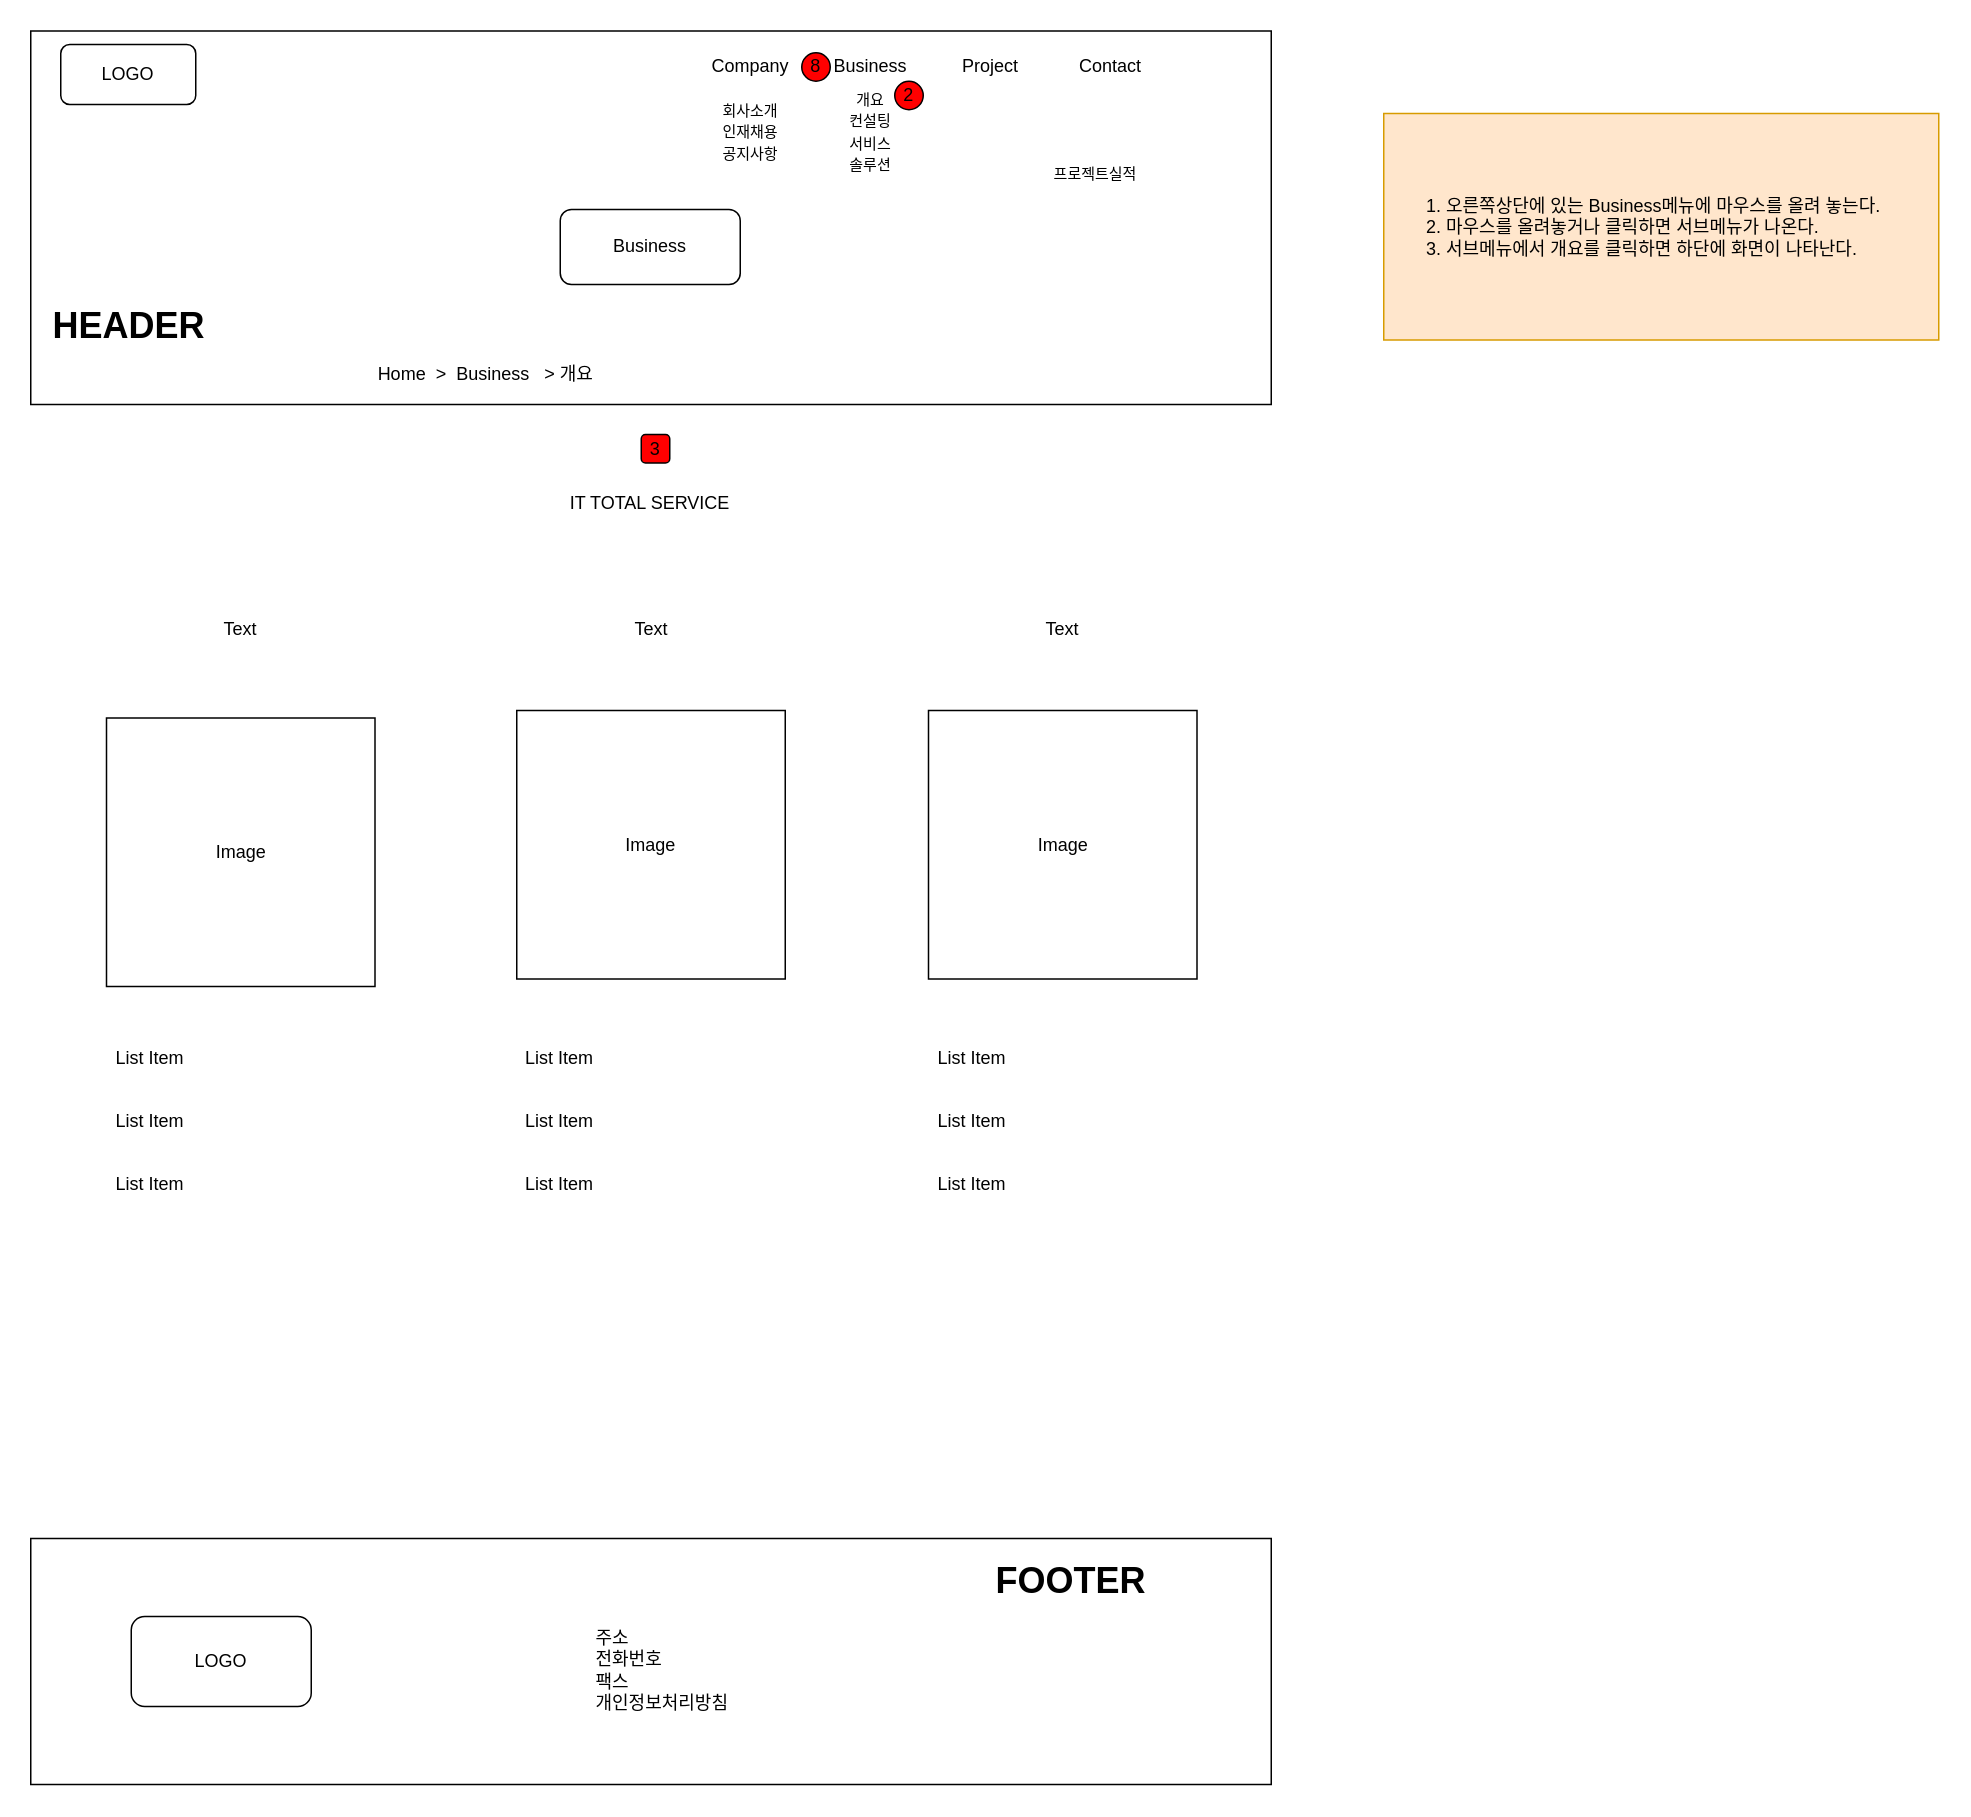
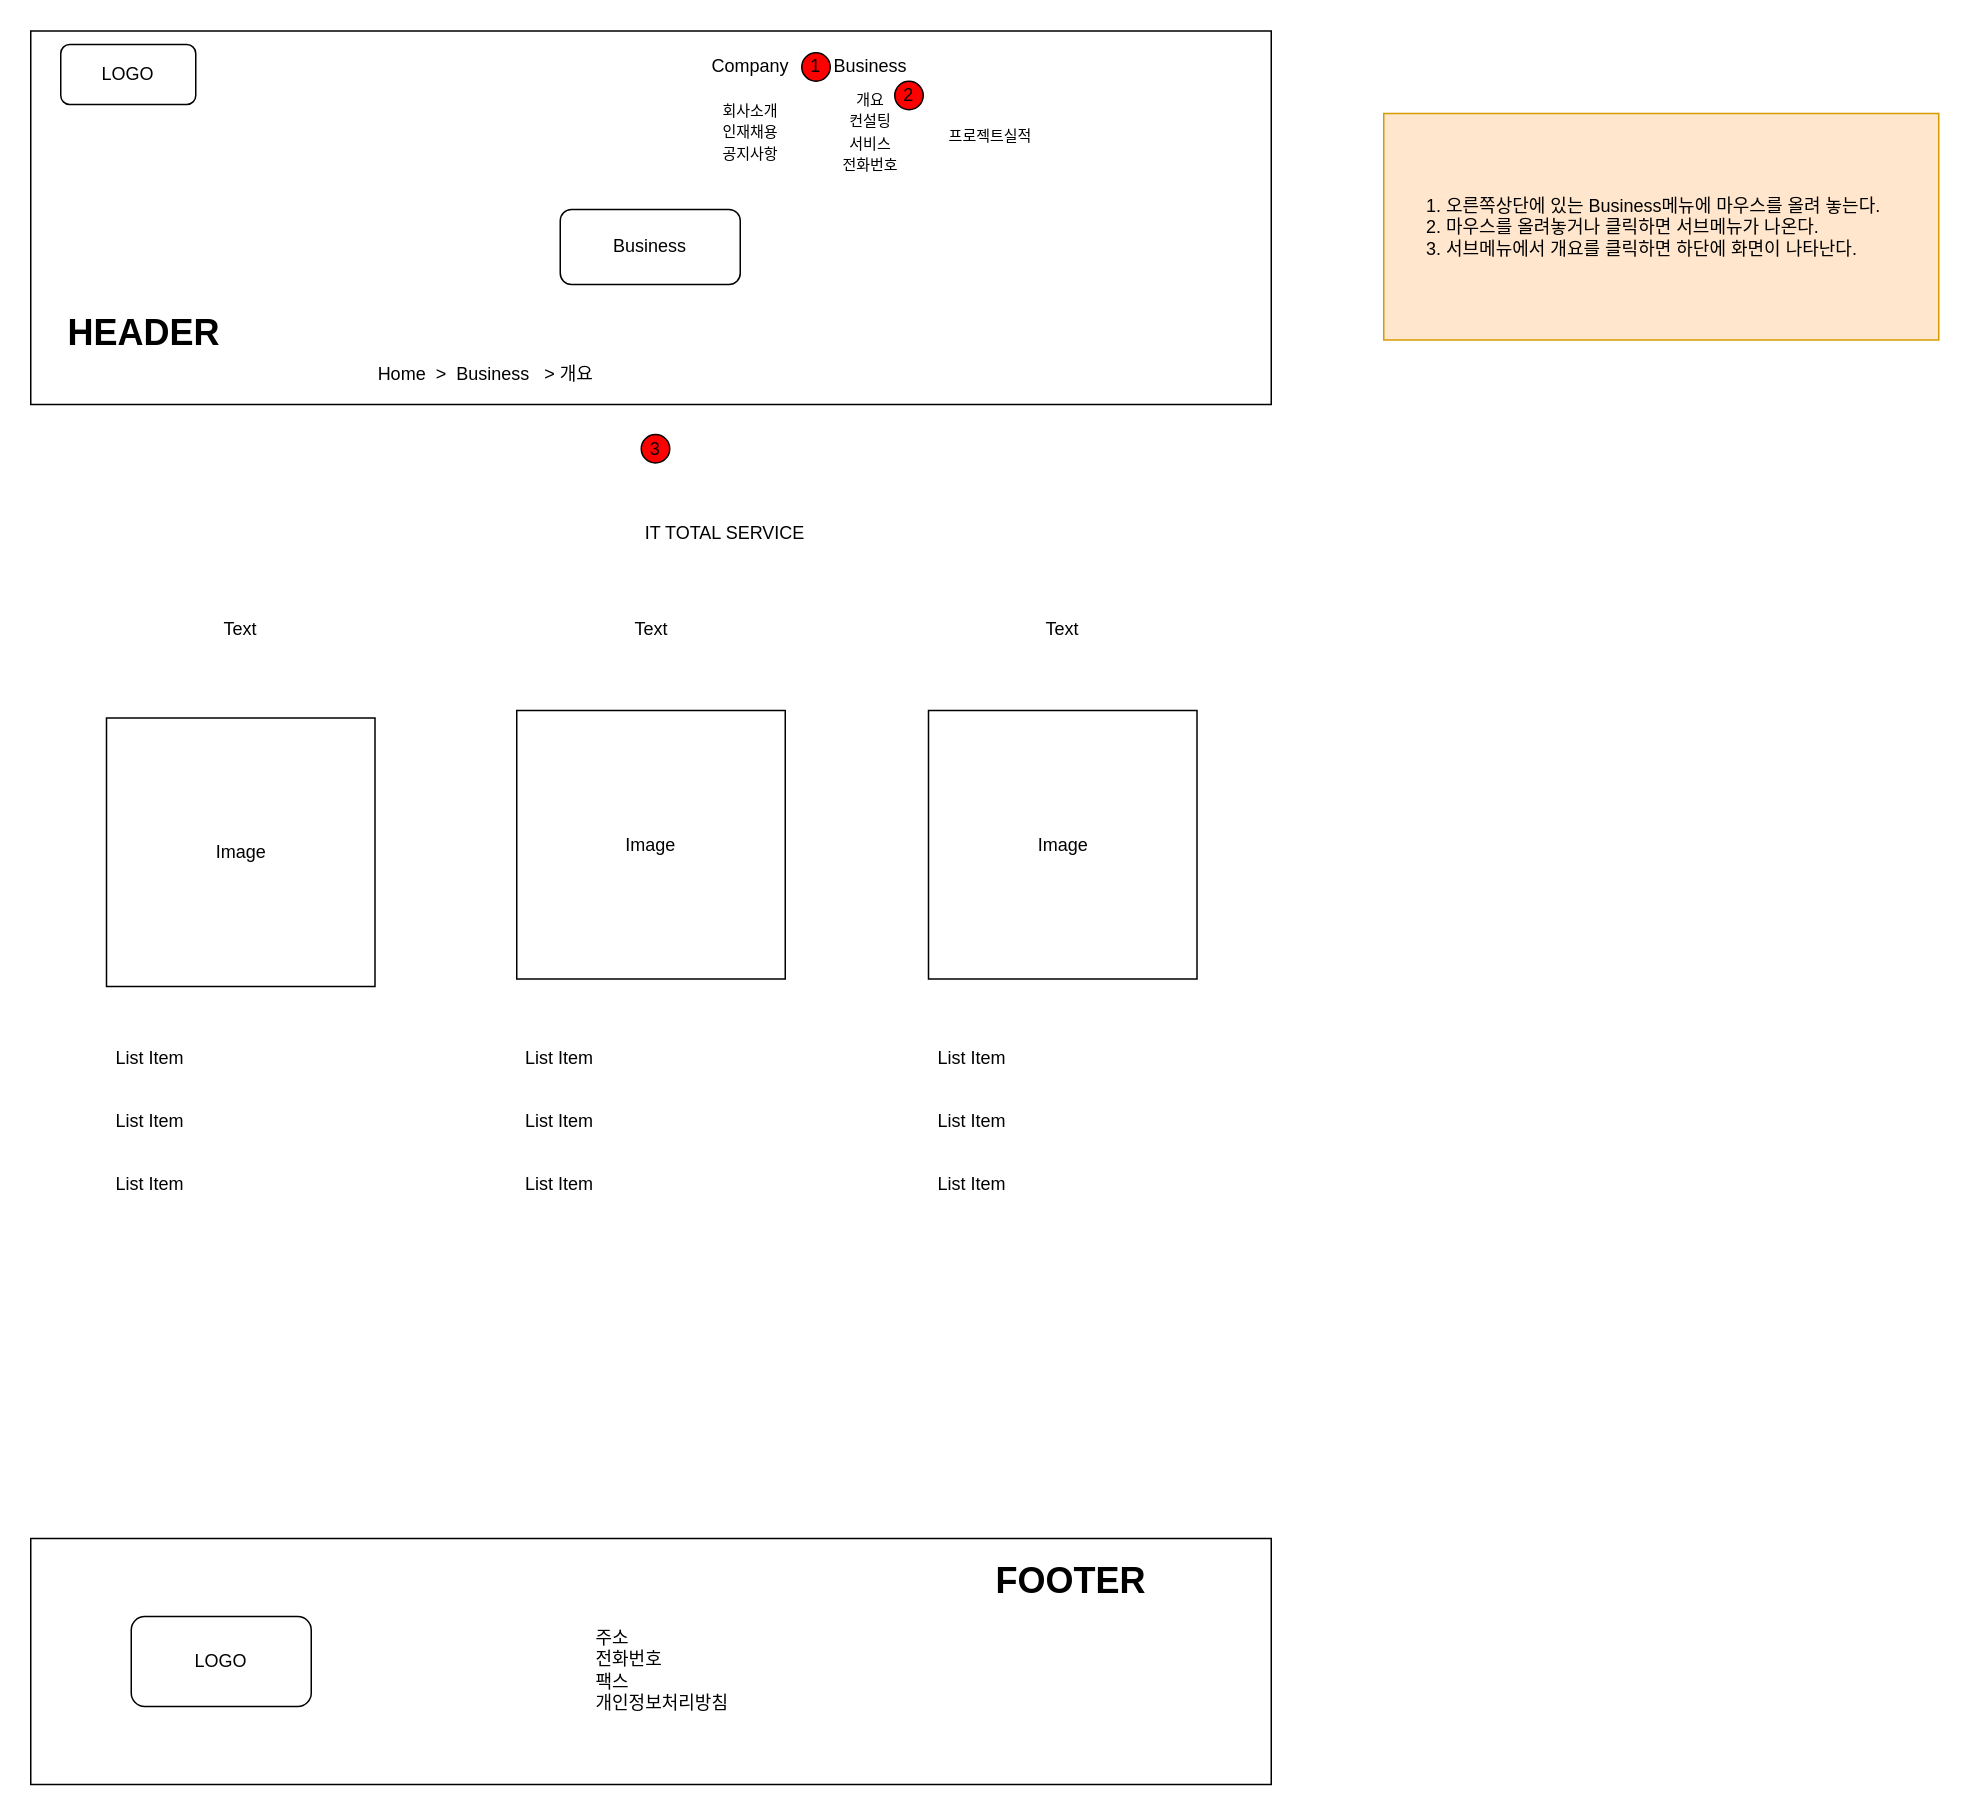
(816, 67) -> (816, 67)
(991, 67) -> none
(1111, 67) -> none
(871, 131) -> (871, 131)
(1096, 173) -> (991, 136)
(132, 326) -> (147, 334)
(656, 449) -> (656, 449)
(650, 503) -> (725, 533)
